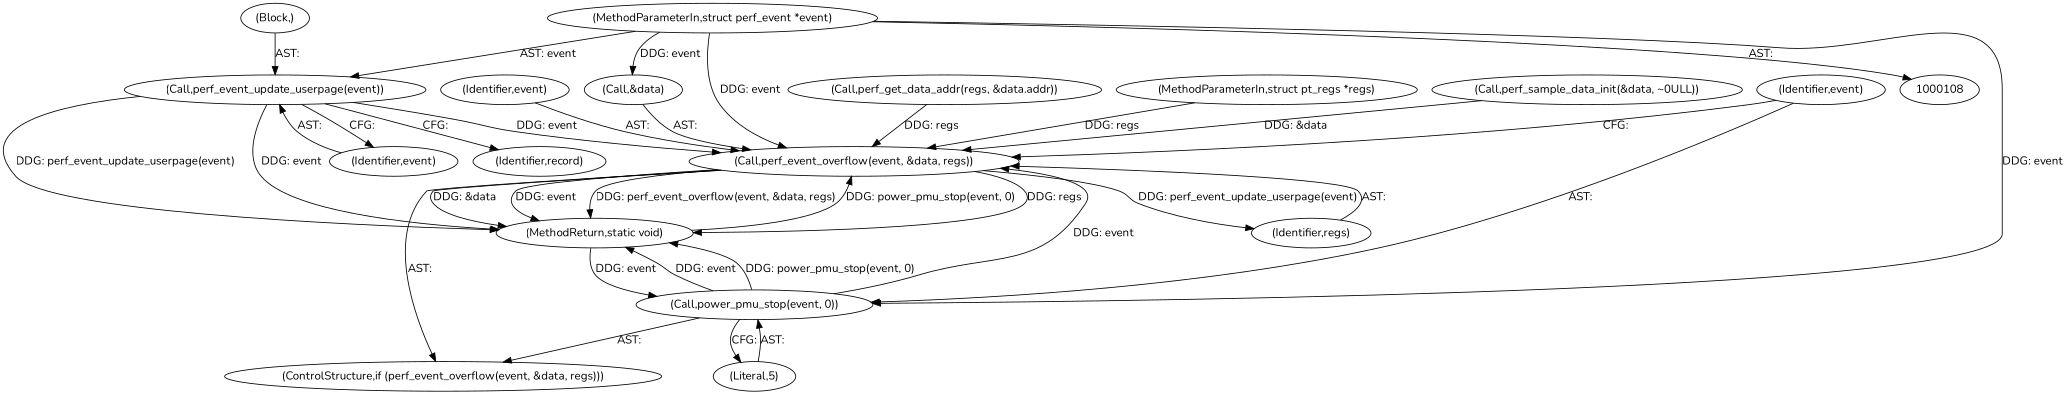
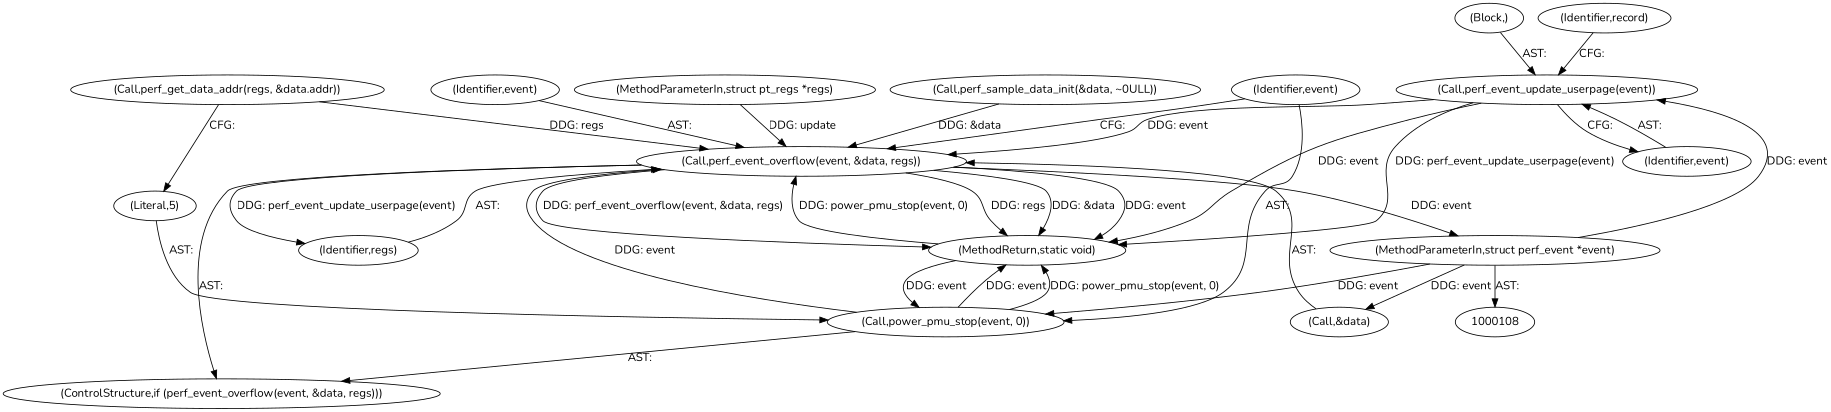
(548, 54) -> (1797, 161)
(719, 104) -> (1205, 181)
(408, 126) -> (1578, 51)
(1112, 126) -> (802, 126)
(731, 337) -> (193, 144)
